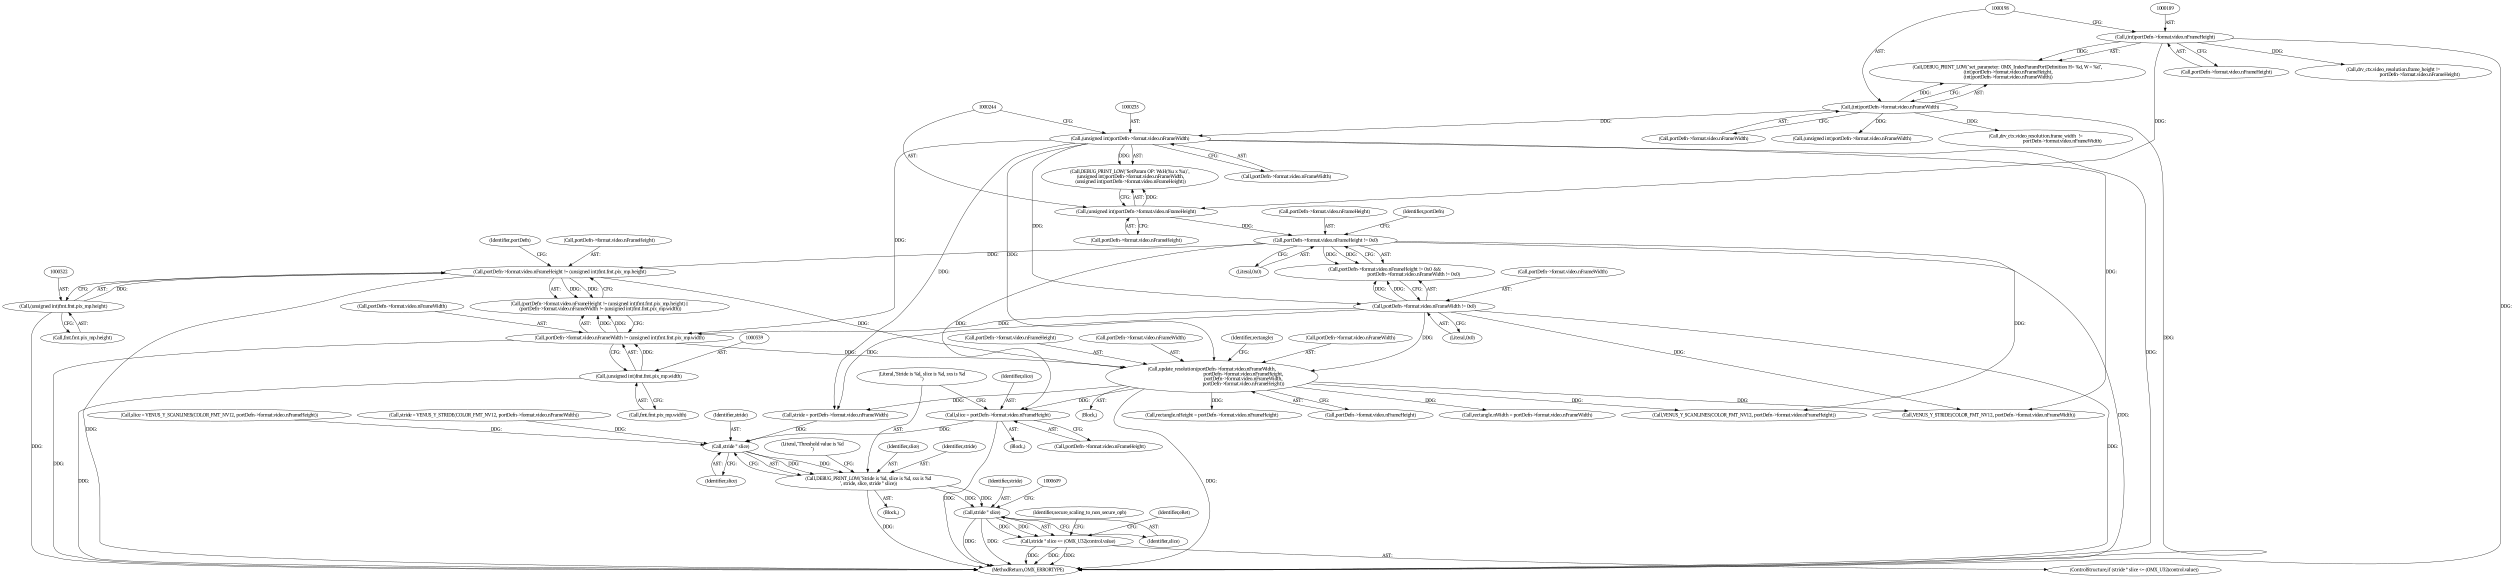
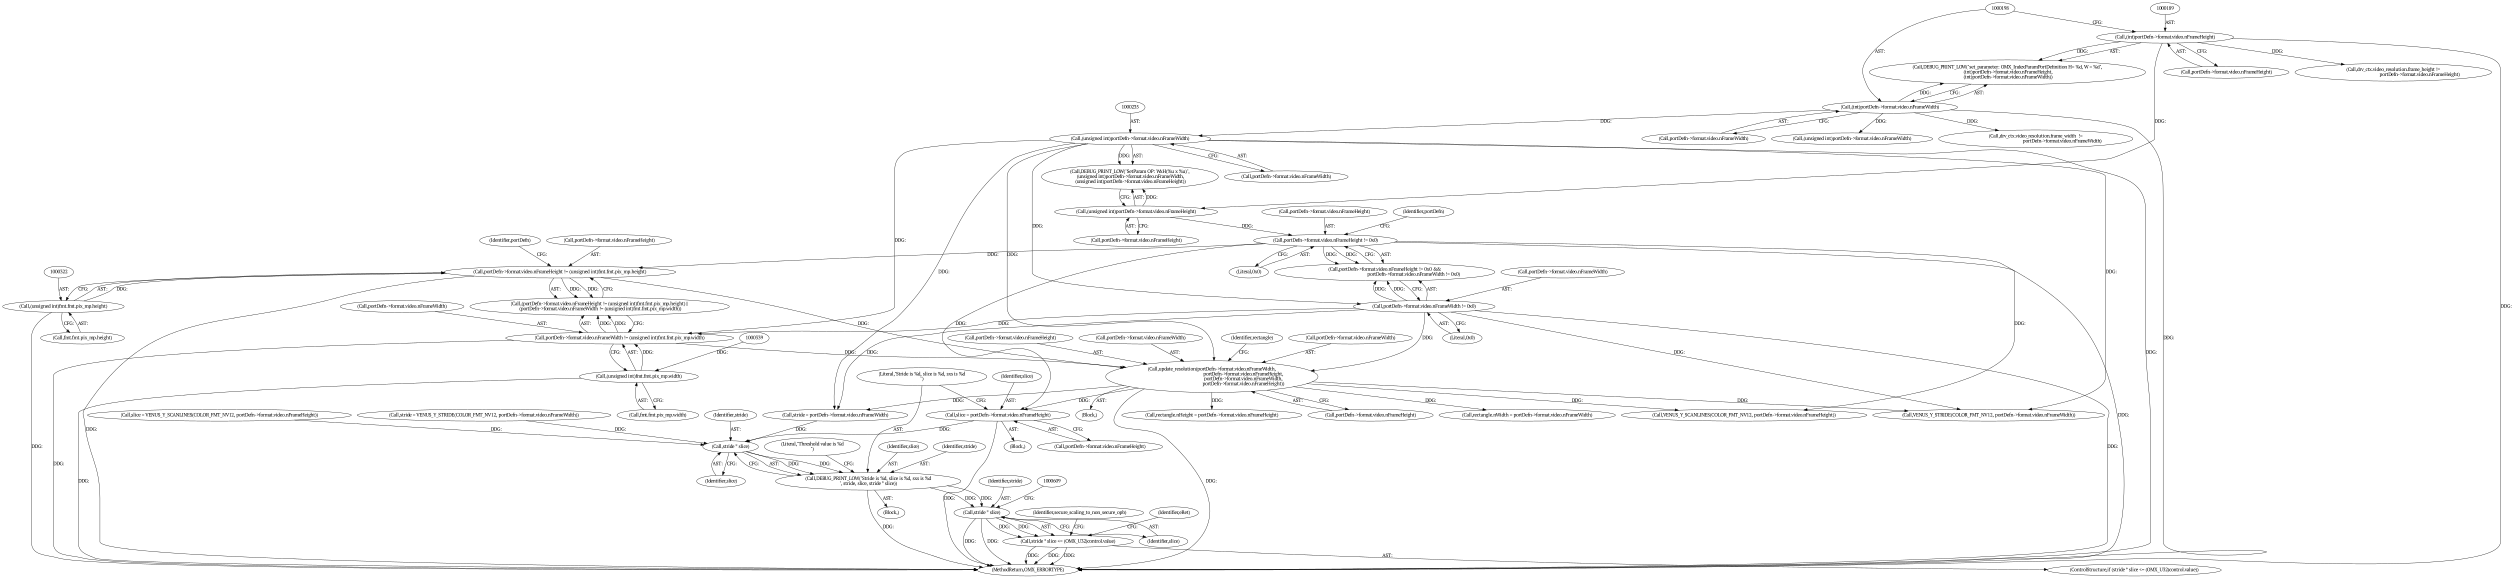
(987, 107) -> none
(723, 352) -> (723, 352)
